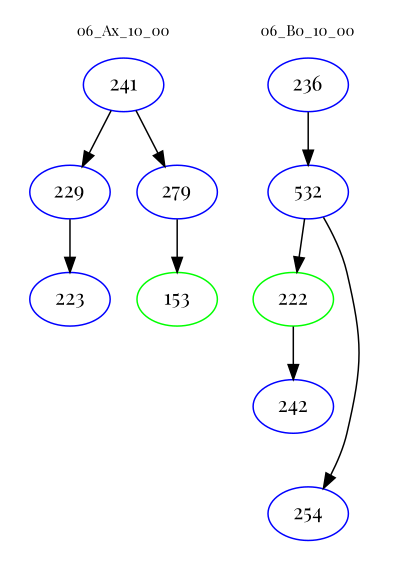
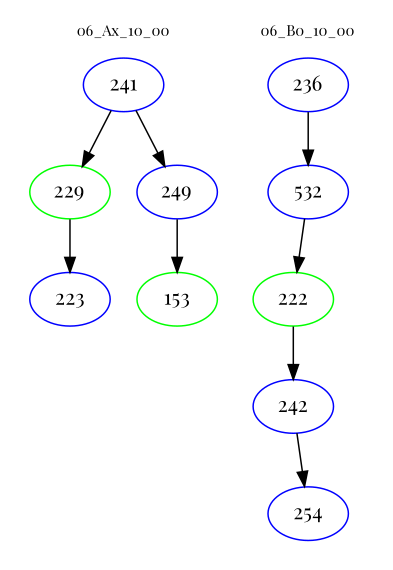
(70, 192) -> (70, 192)
(177, 192) -> (177, 192)
(359, 345) -> (300, 452)
